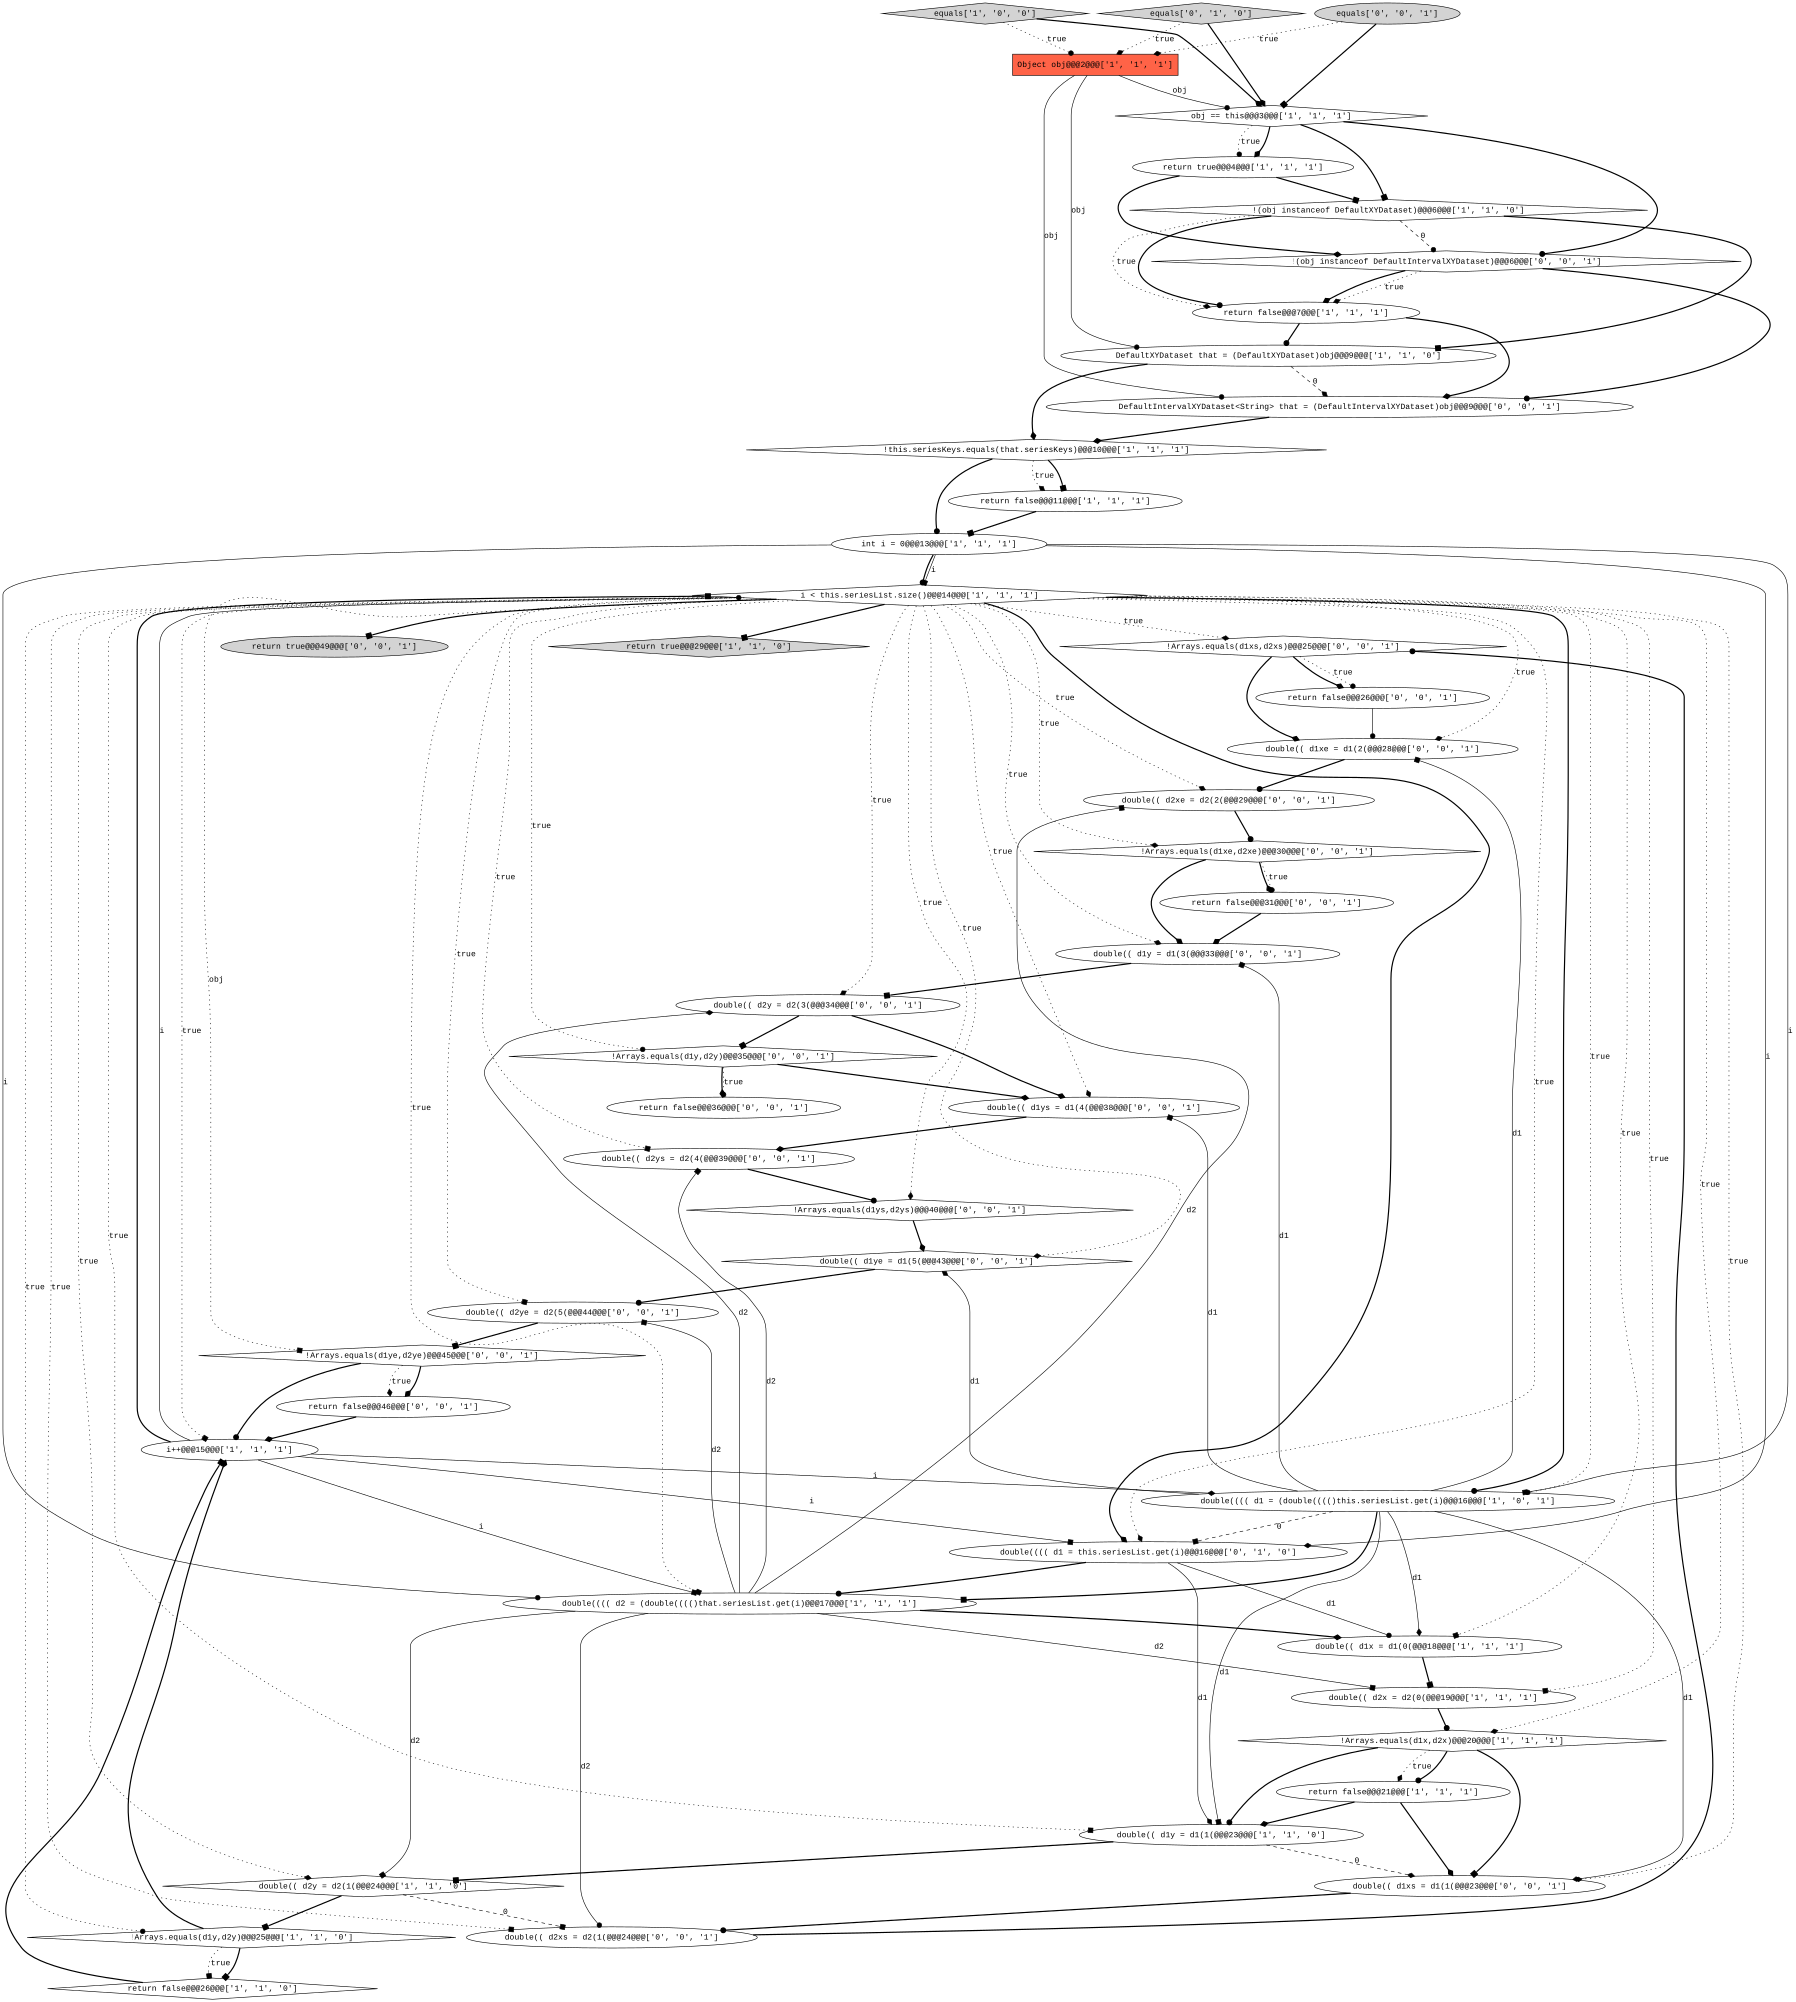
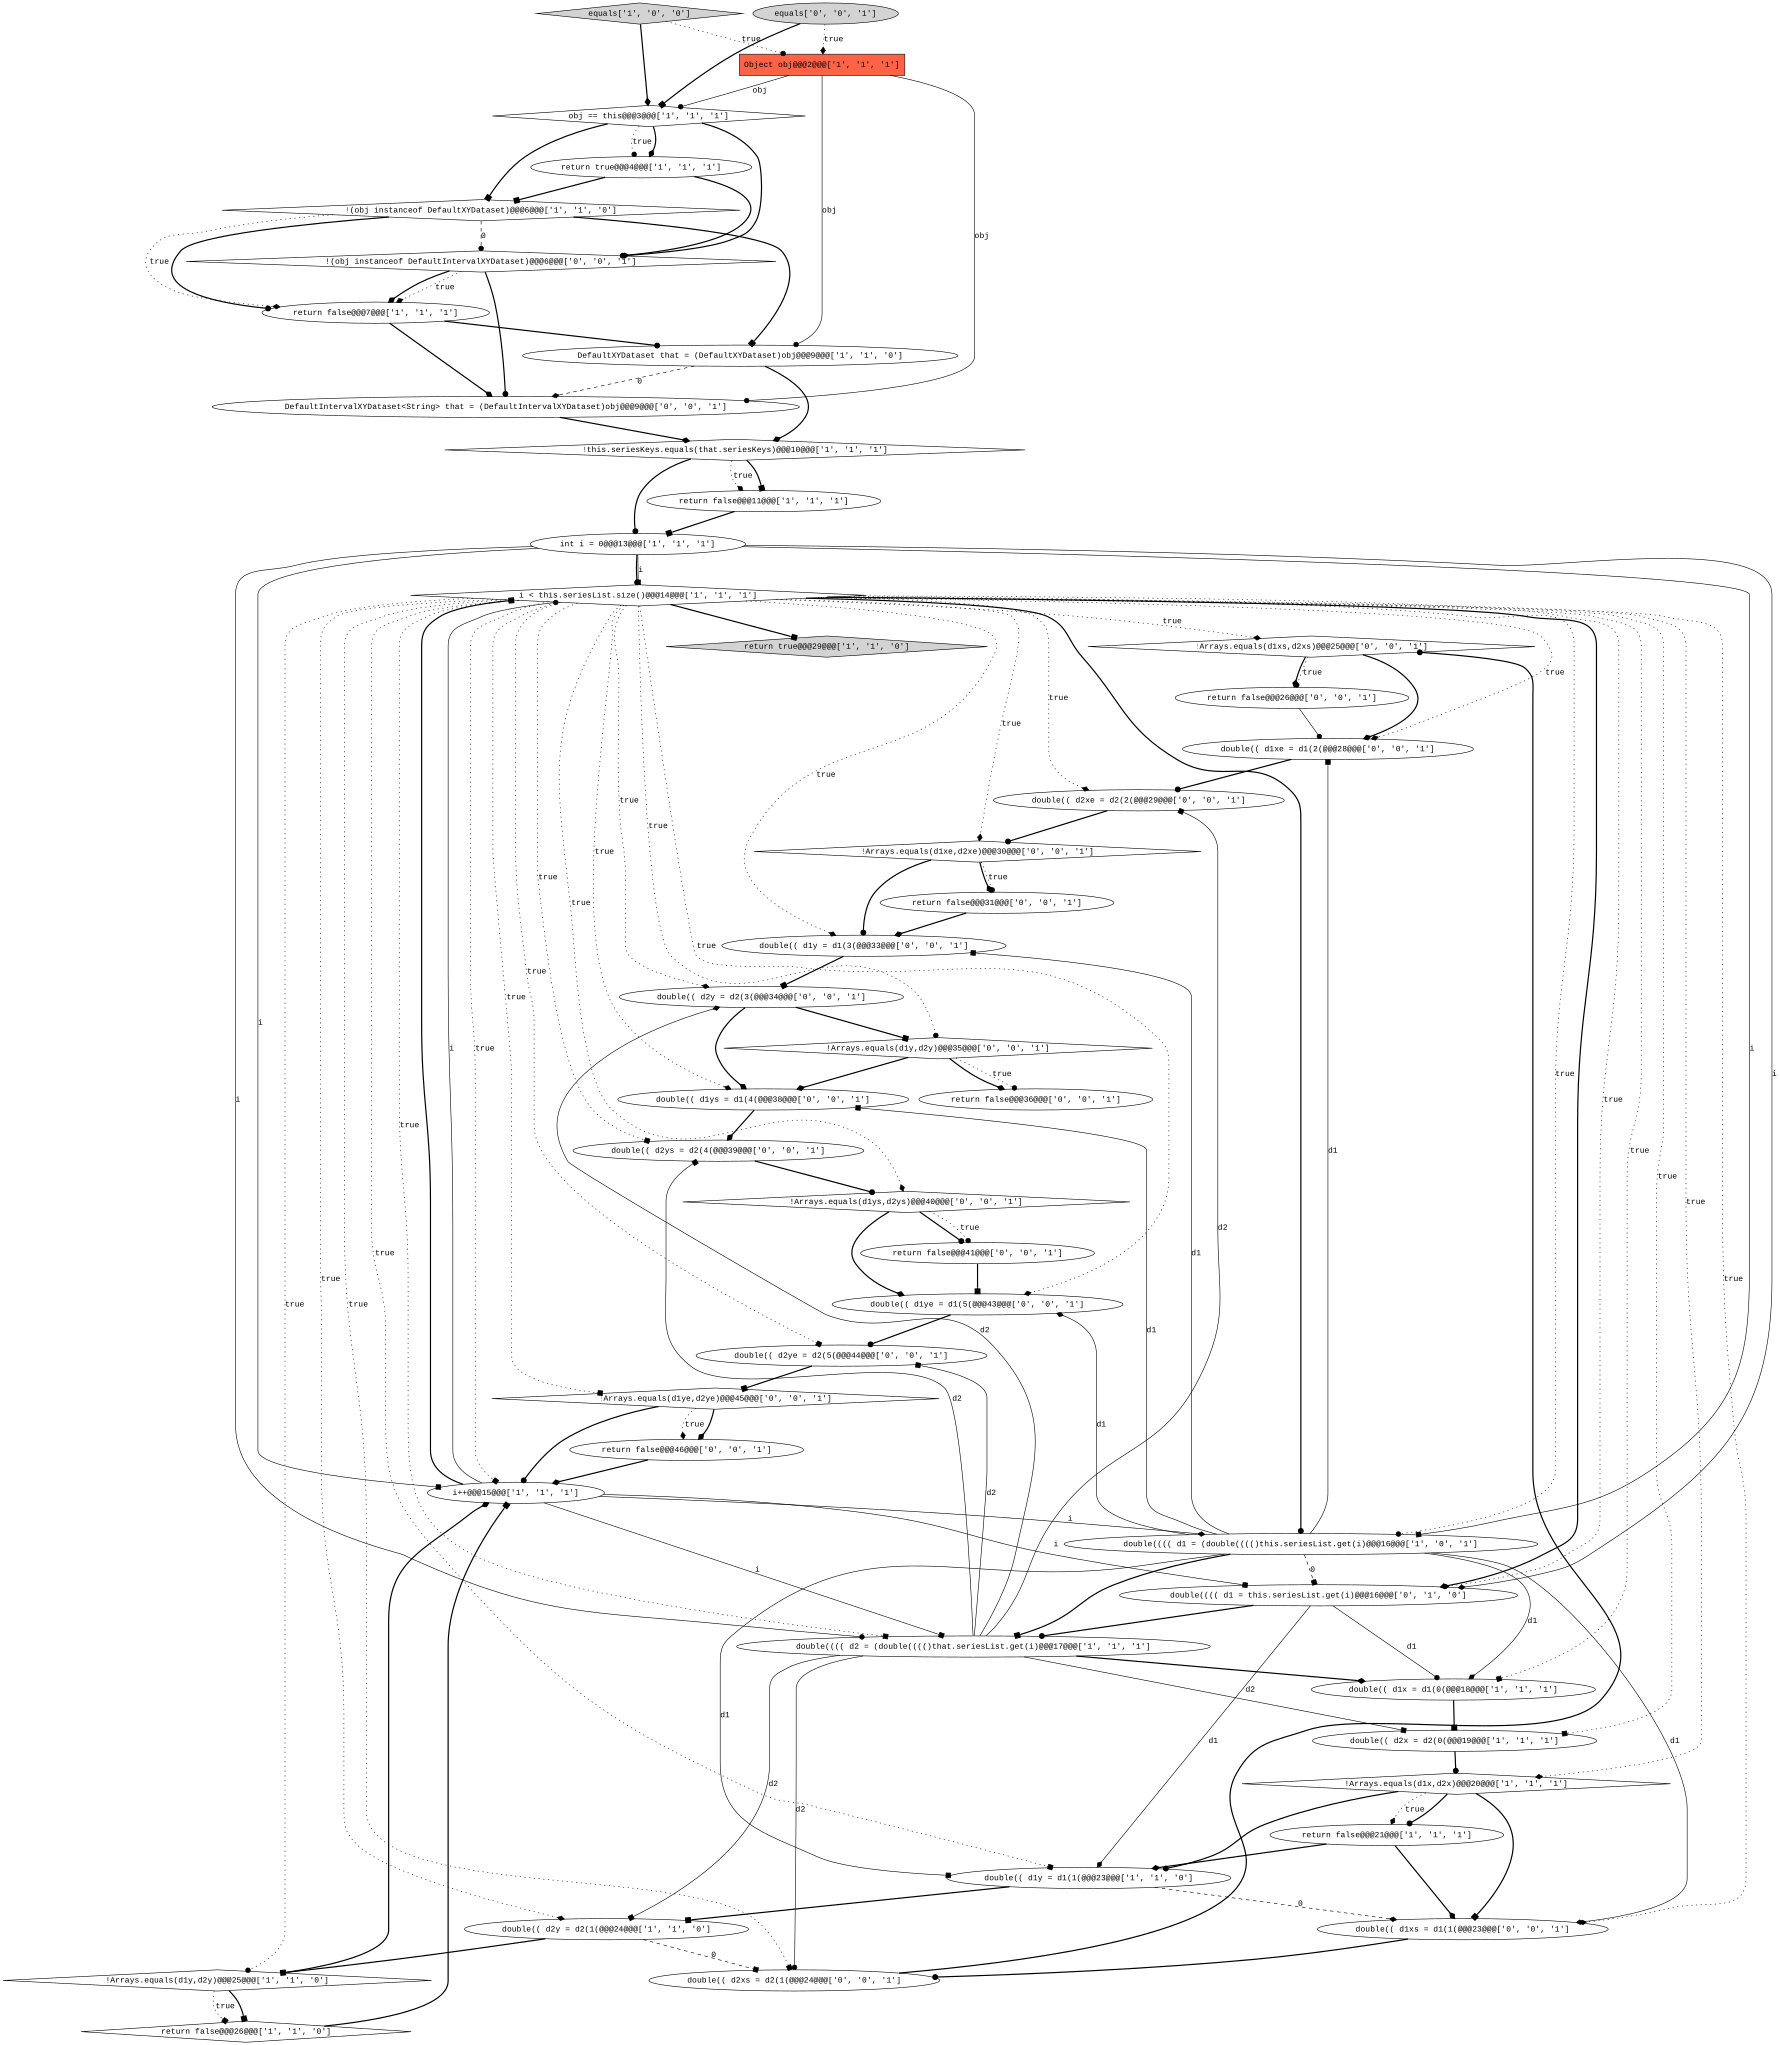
(1201, 14) -> none
(334, 647) -> none
(1156, 890) -> (884, 883)
none -> (258, 970)
(216, 980) -> (516, 997)
none -> (978, 1253)
(927, 1261) -> (978, 1304)
(363, 1886) -> (607, 1929)
